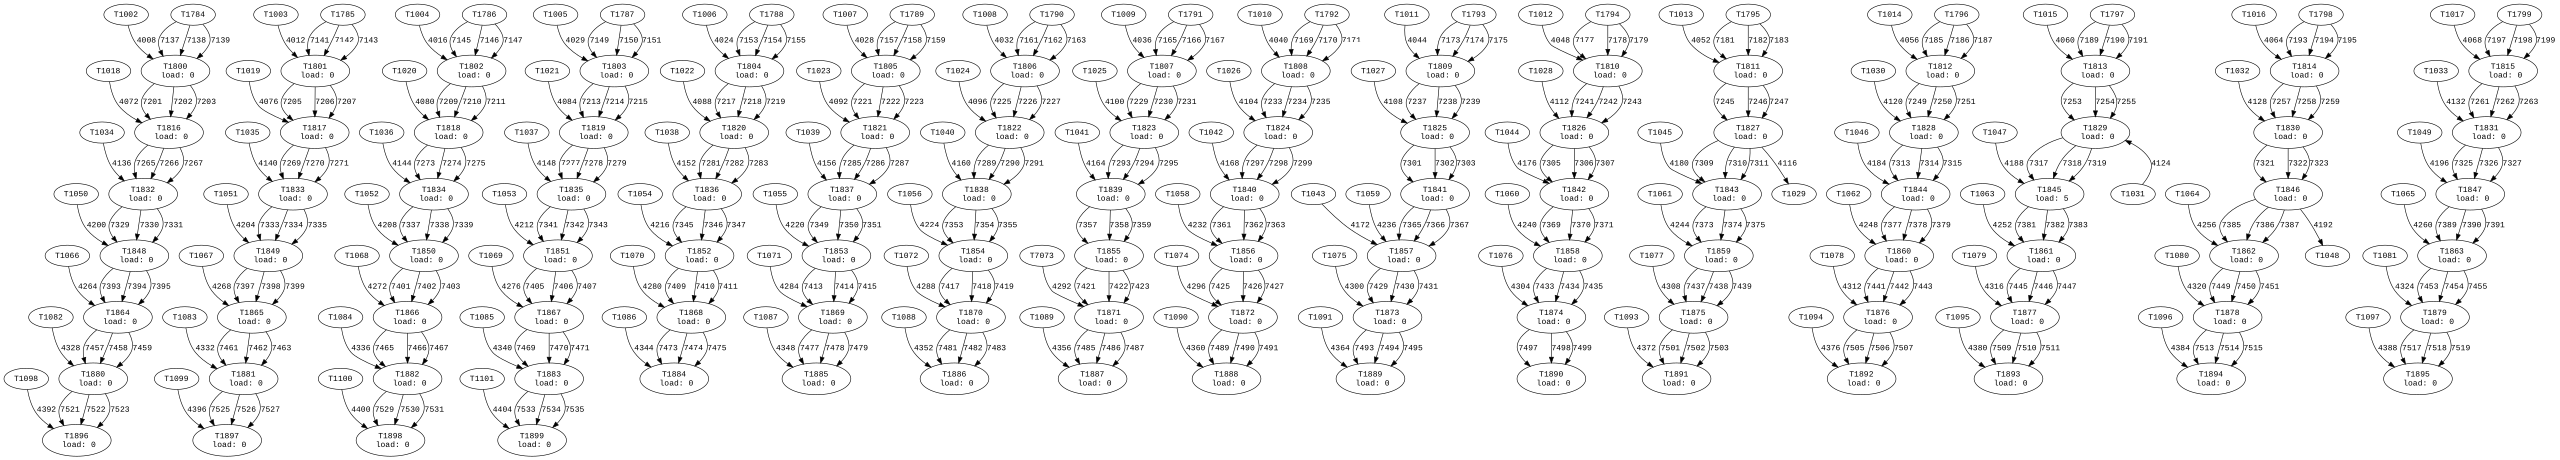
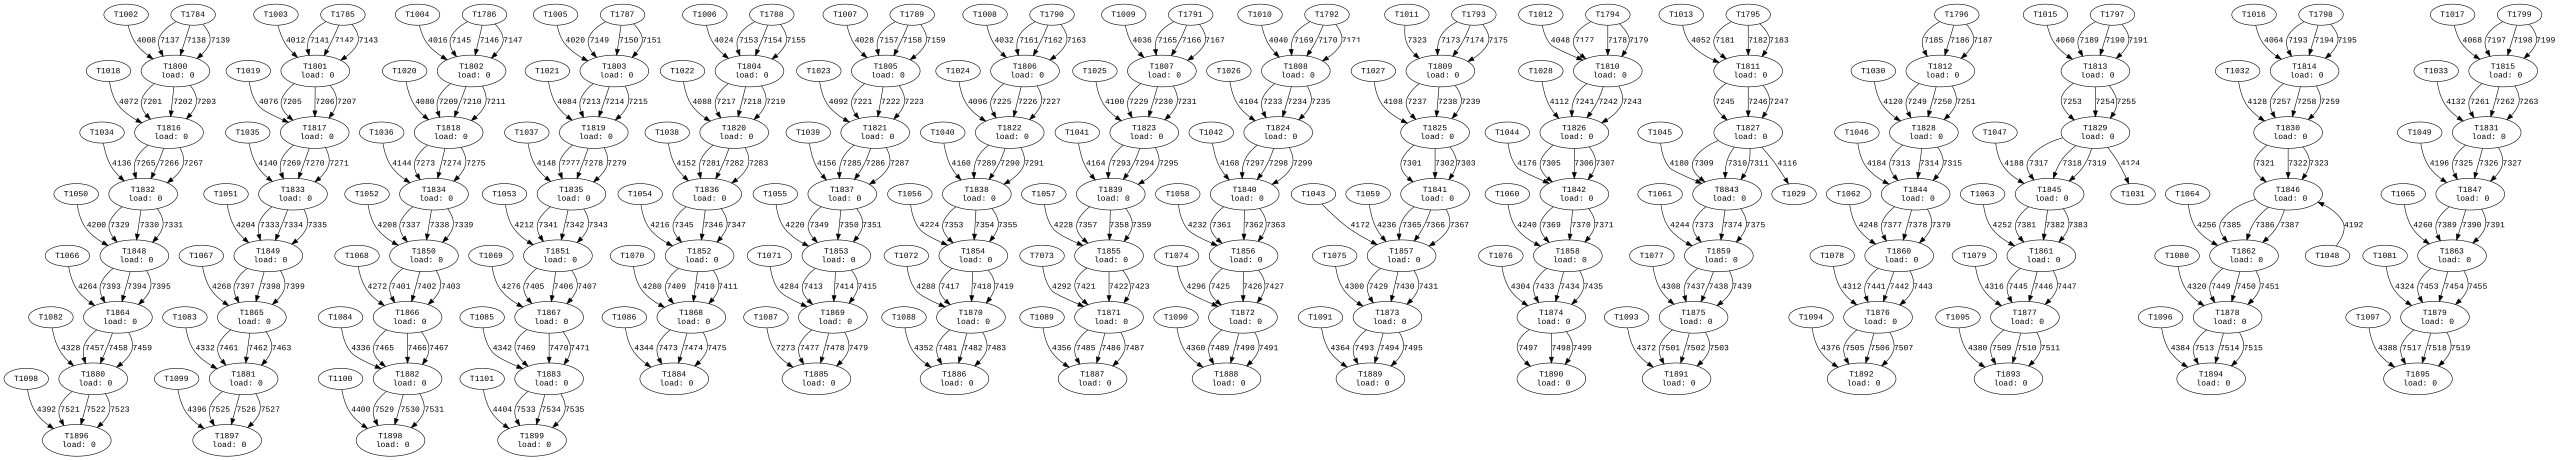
(1890, 15) -> none
(576, 40) -> (576, 40)
(1417, 40) -> (1417, 40)
(2150, 160) -> (2118, 162)
none -> (1044, 194)
(1727, 194) -> (1727, 194)
(2050, 194) -> (2050, 194)
(2311, 224) -> (2343, 222)
(503, 348) -> (503, 348)
(786, 348) -> (786, 348)
